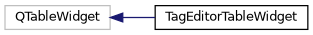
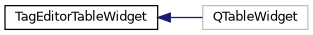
(139, 18) -> (187, 18)
